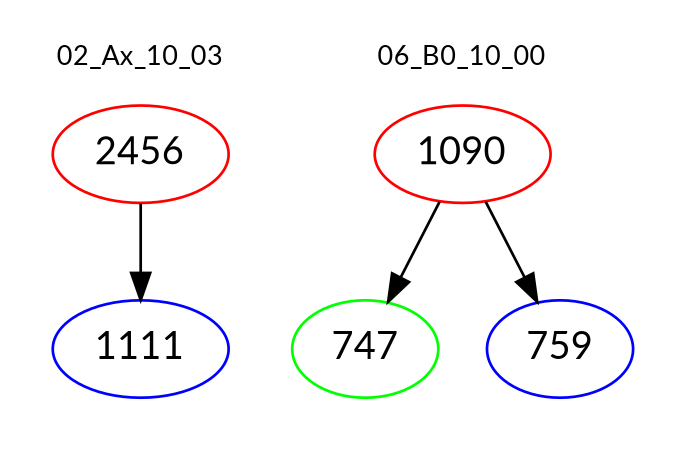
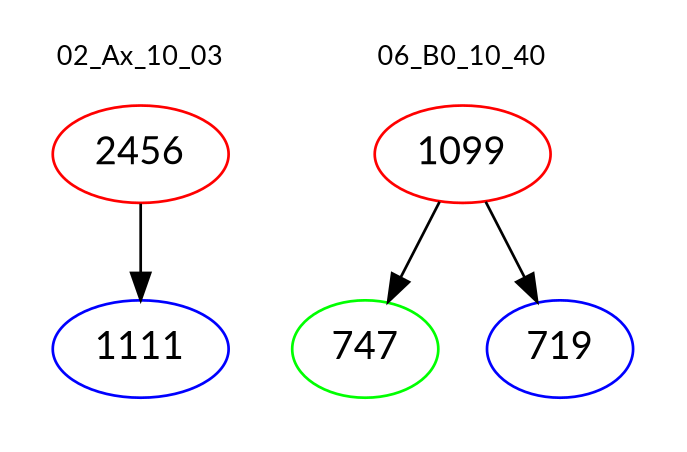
(463, 58) -> (463, 58)
(463, 154) -> (463, 154)
(560, 349) -> (560, 349)
